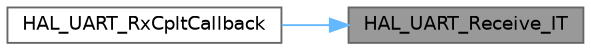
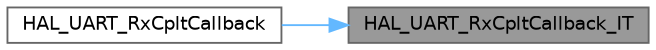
(466, 25) -> (499, 25)
